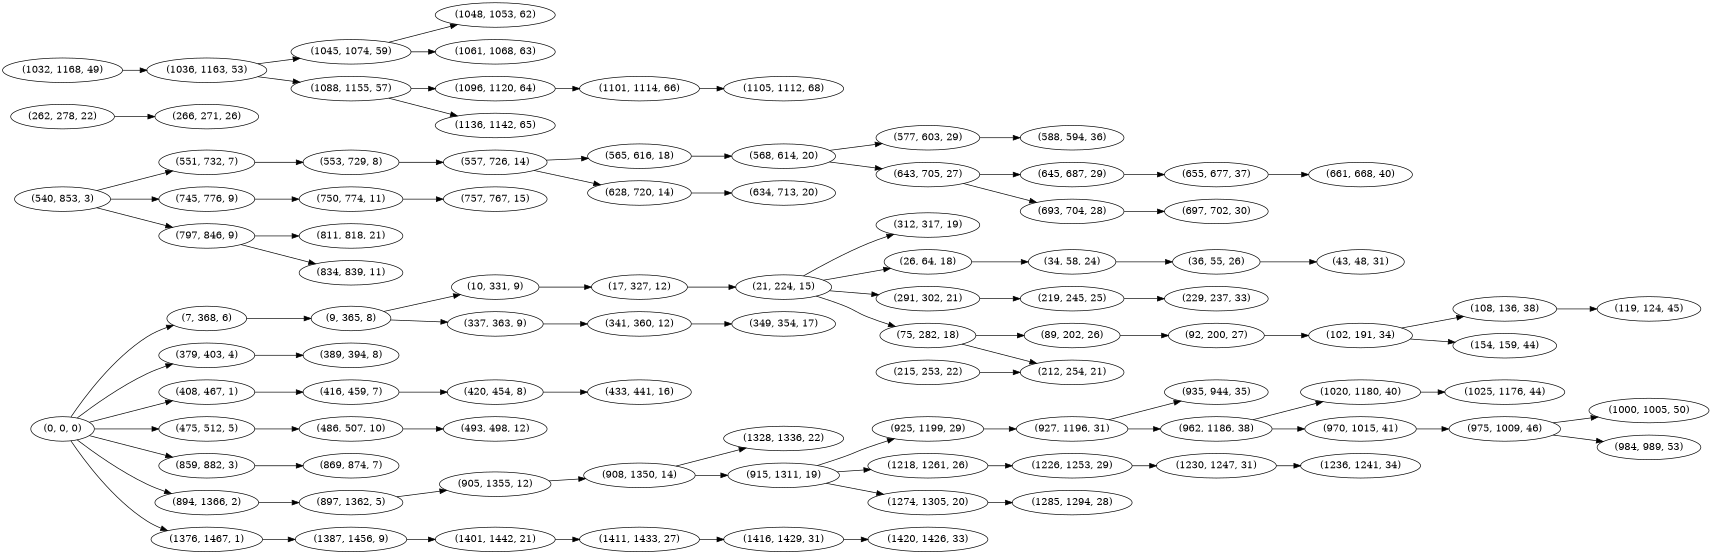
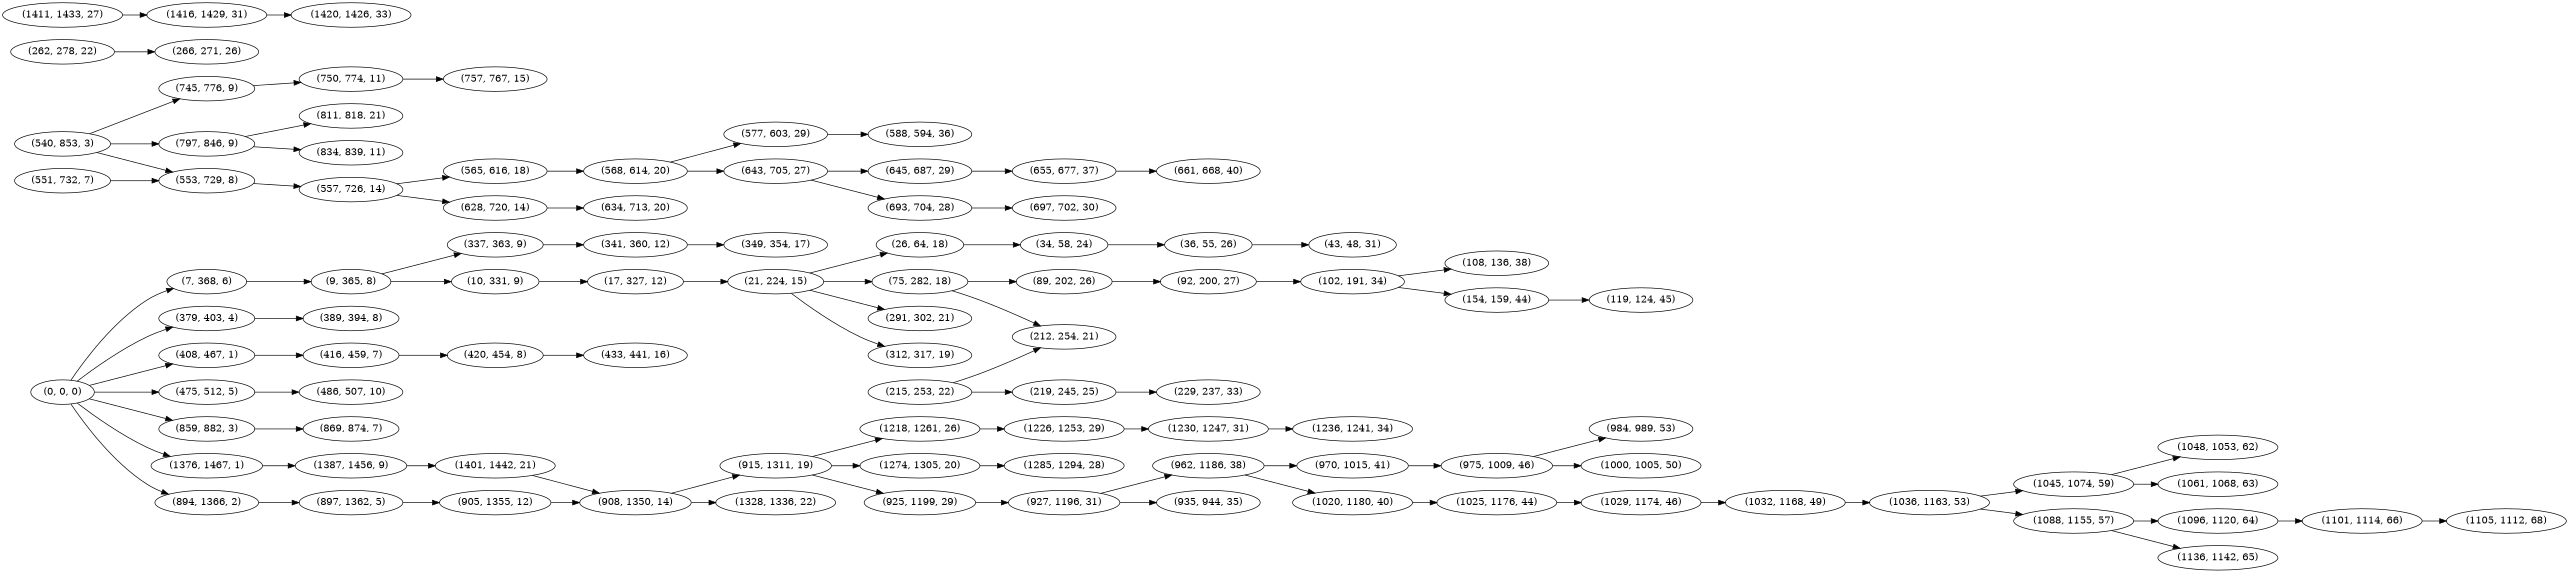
(131, 182) -> (131, 161)
(996, 299) -> (988, 392)
(1573, 309) -> (1565, 300)
(495, 429) -> none
none -> (1641, 503)
(564, 539) -> (562, 483)
